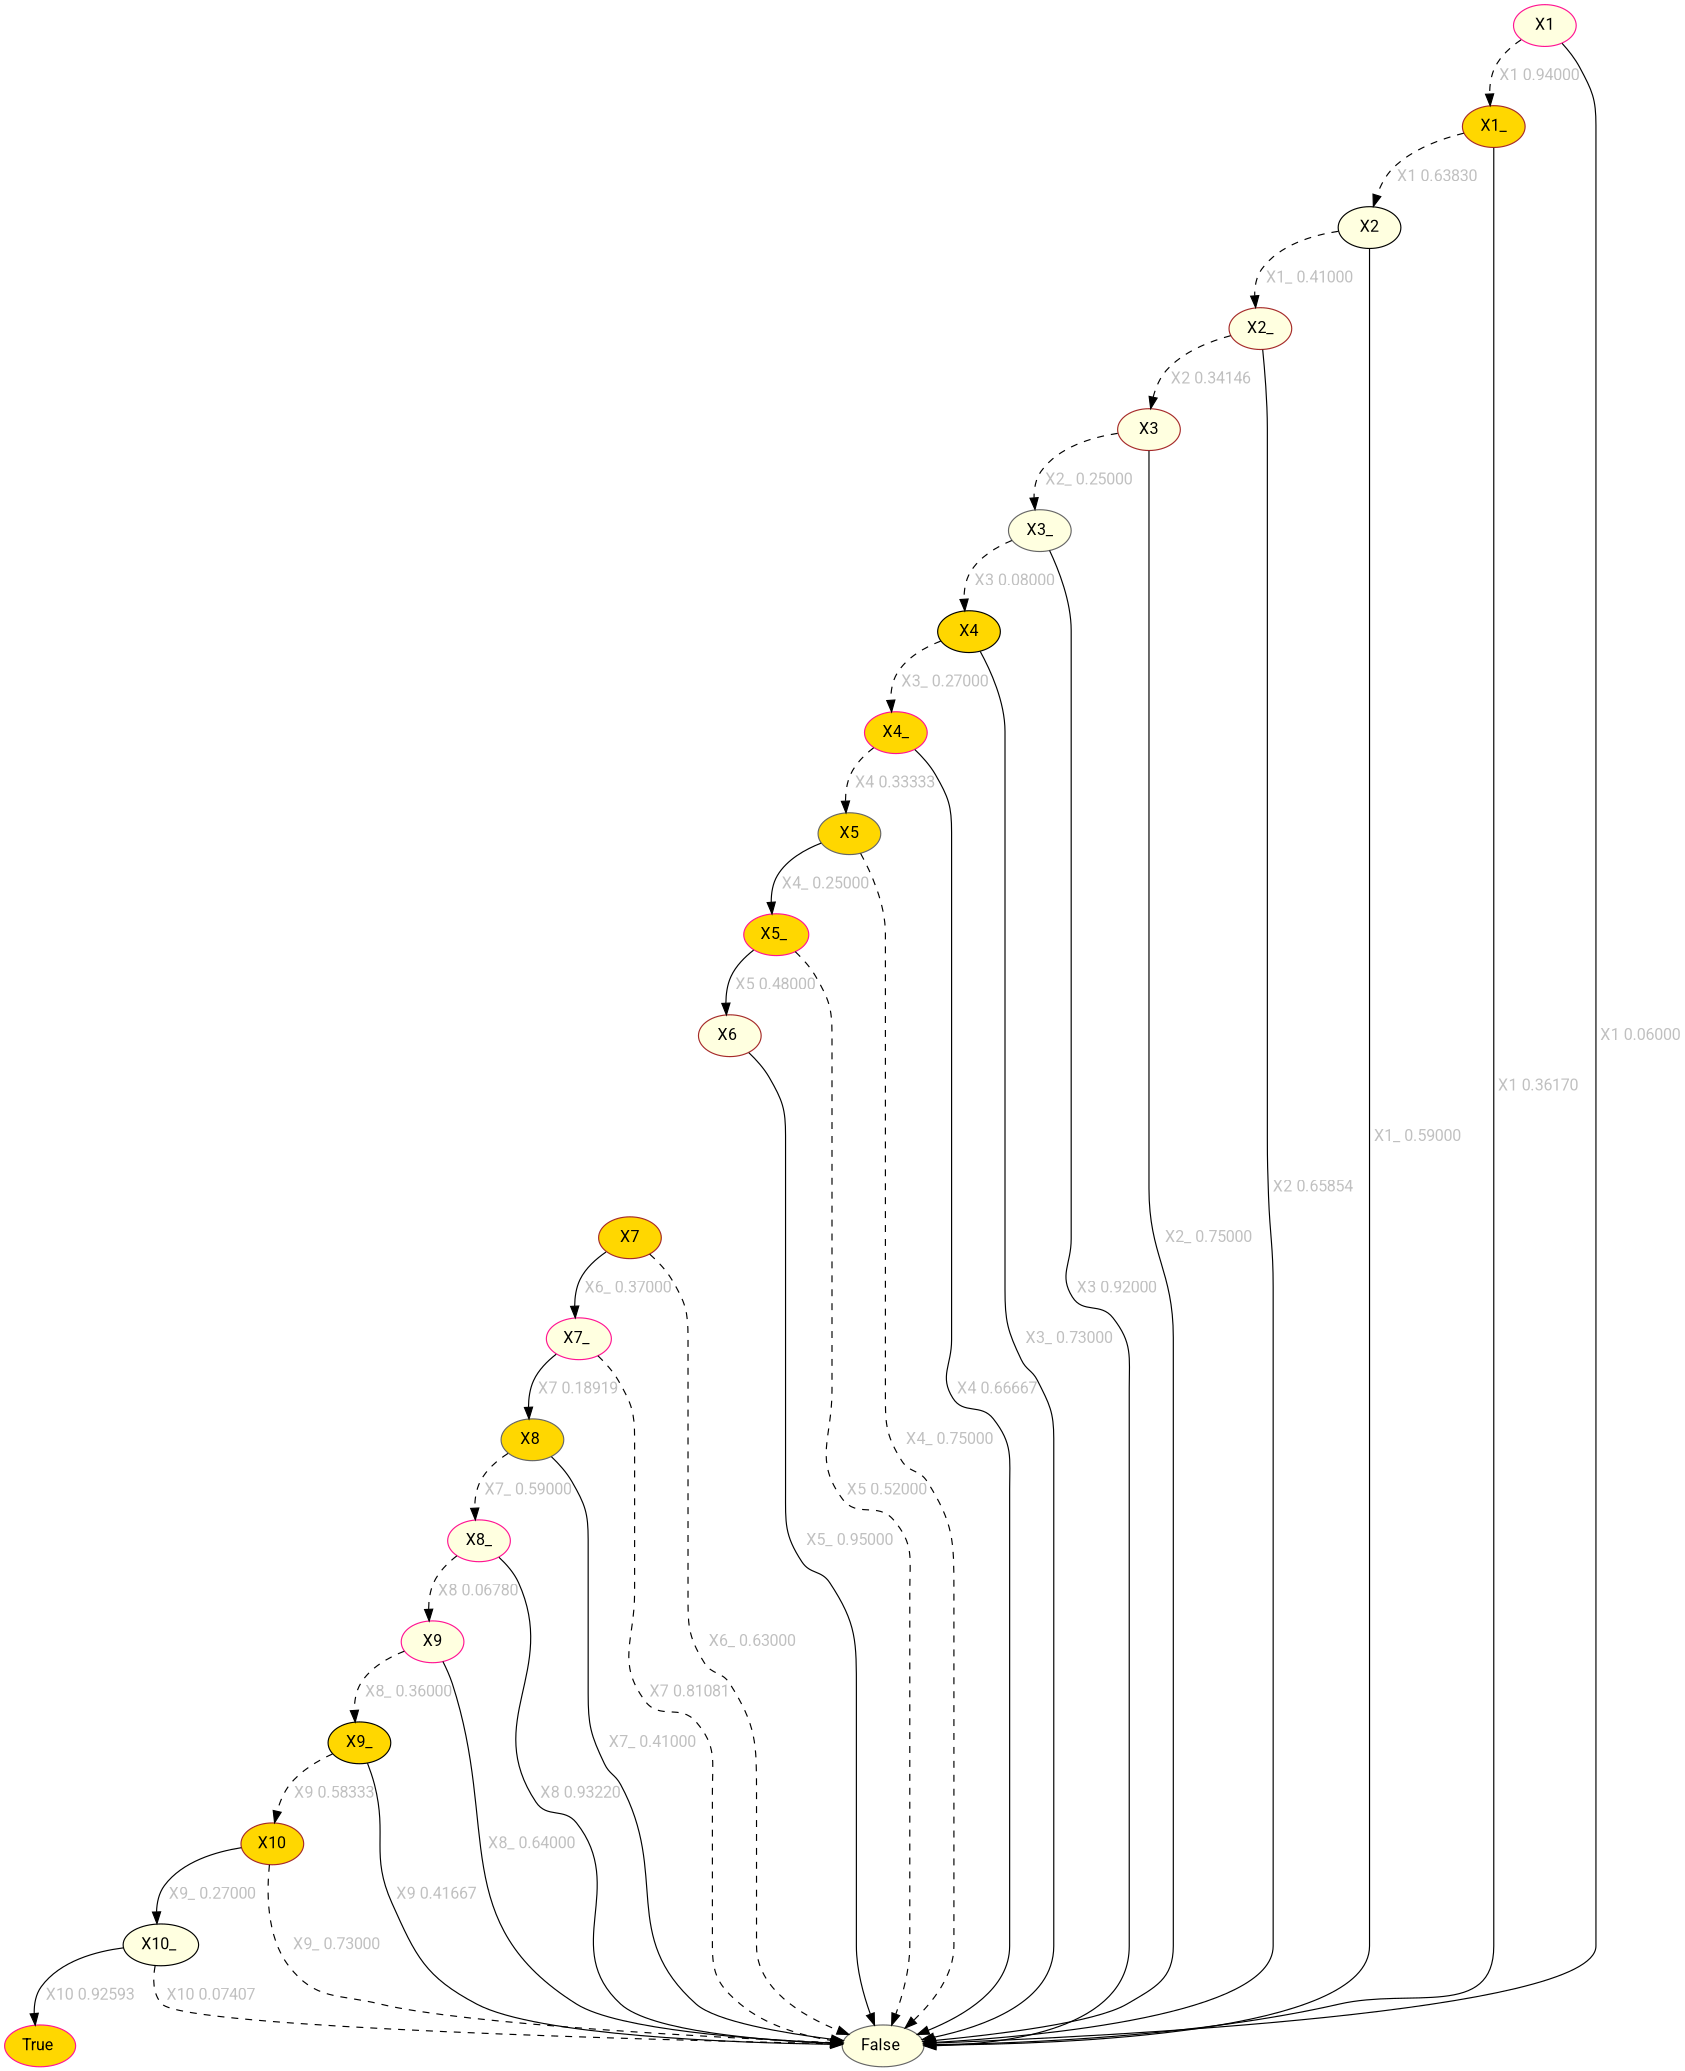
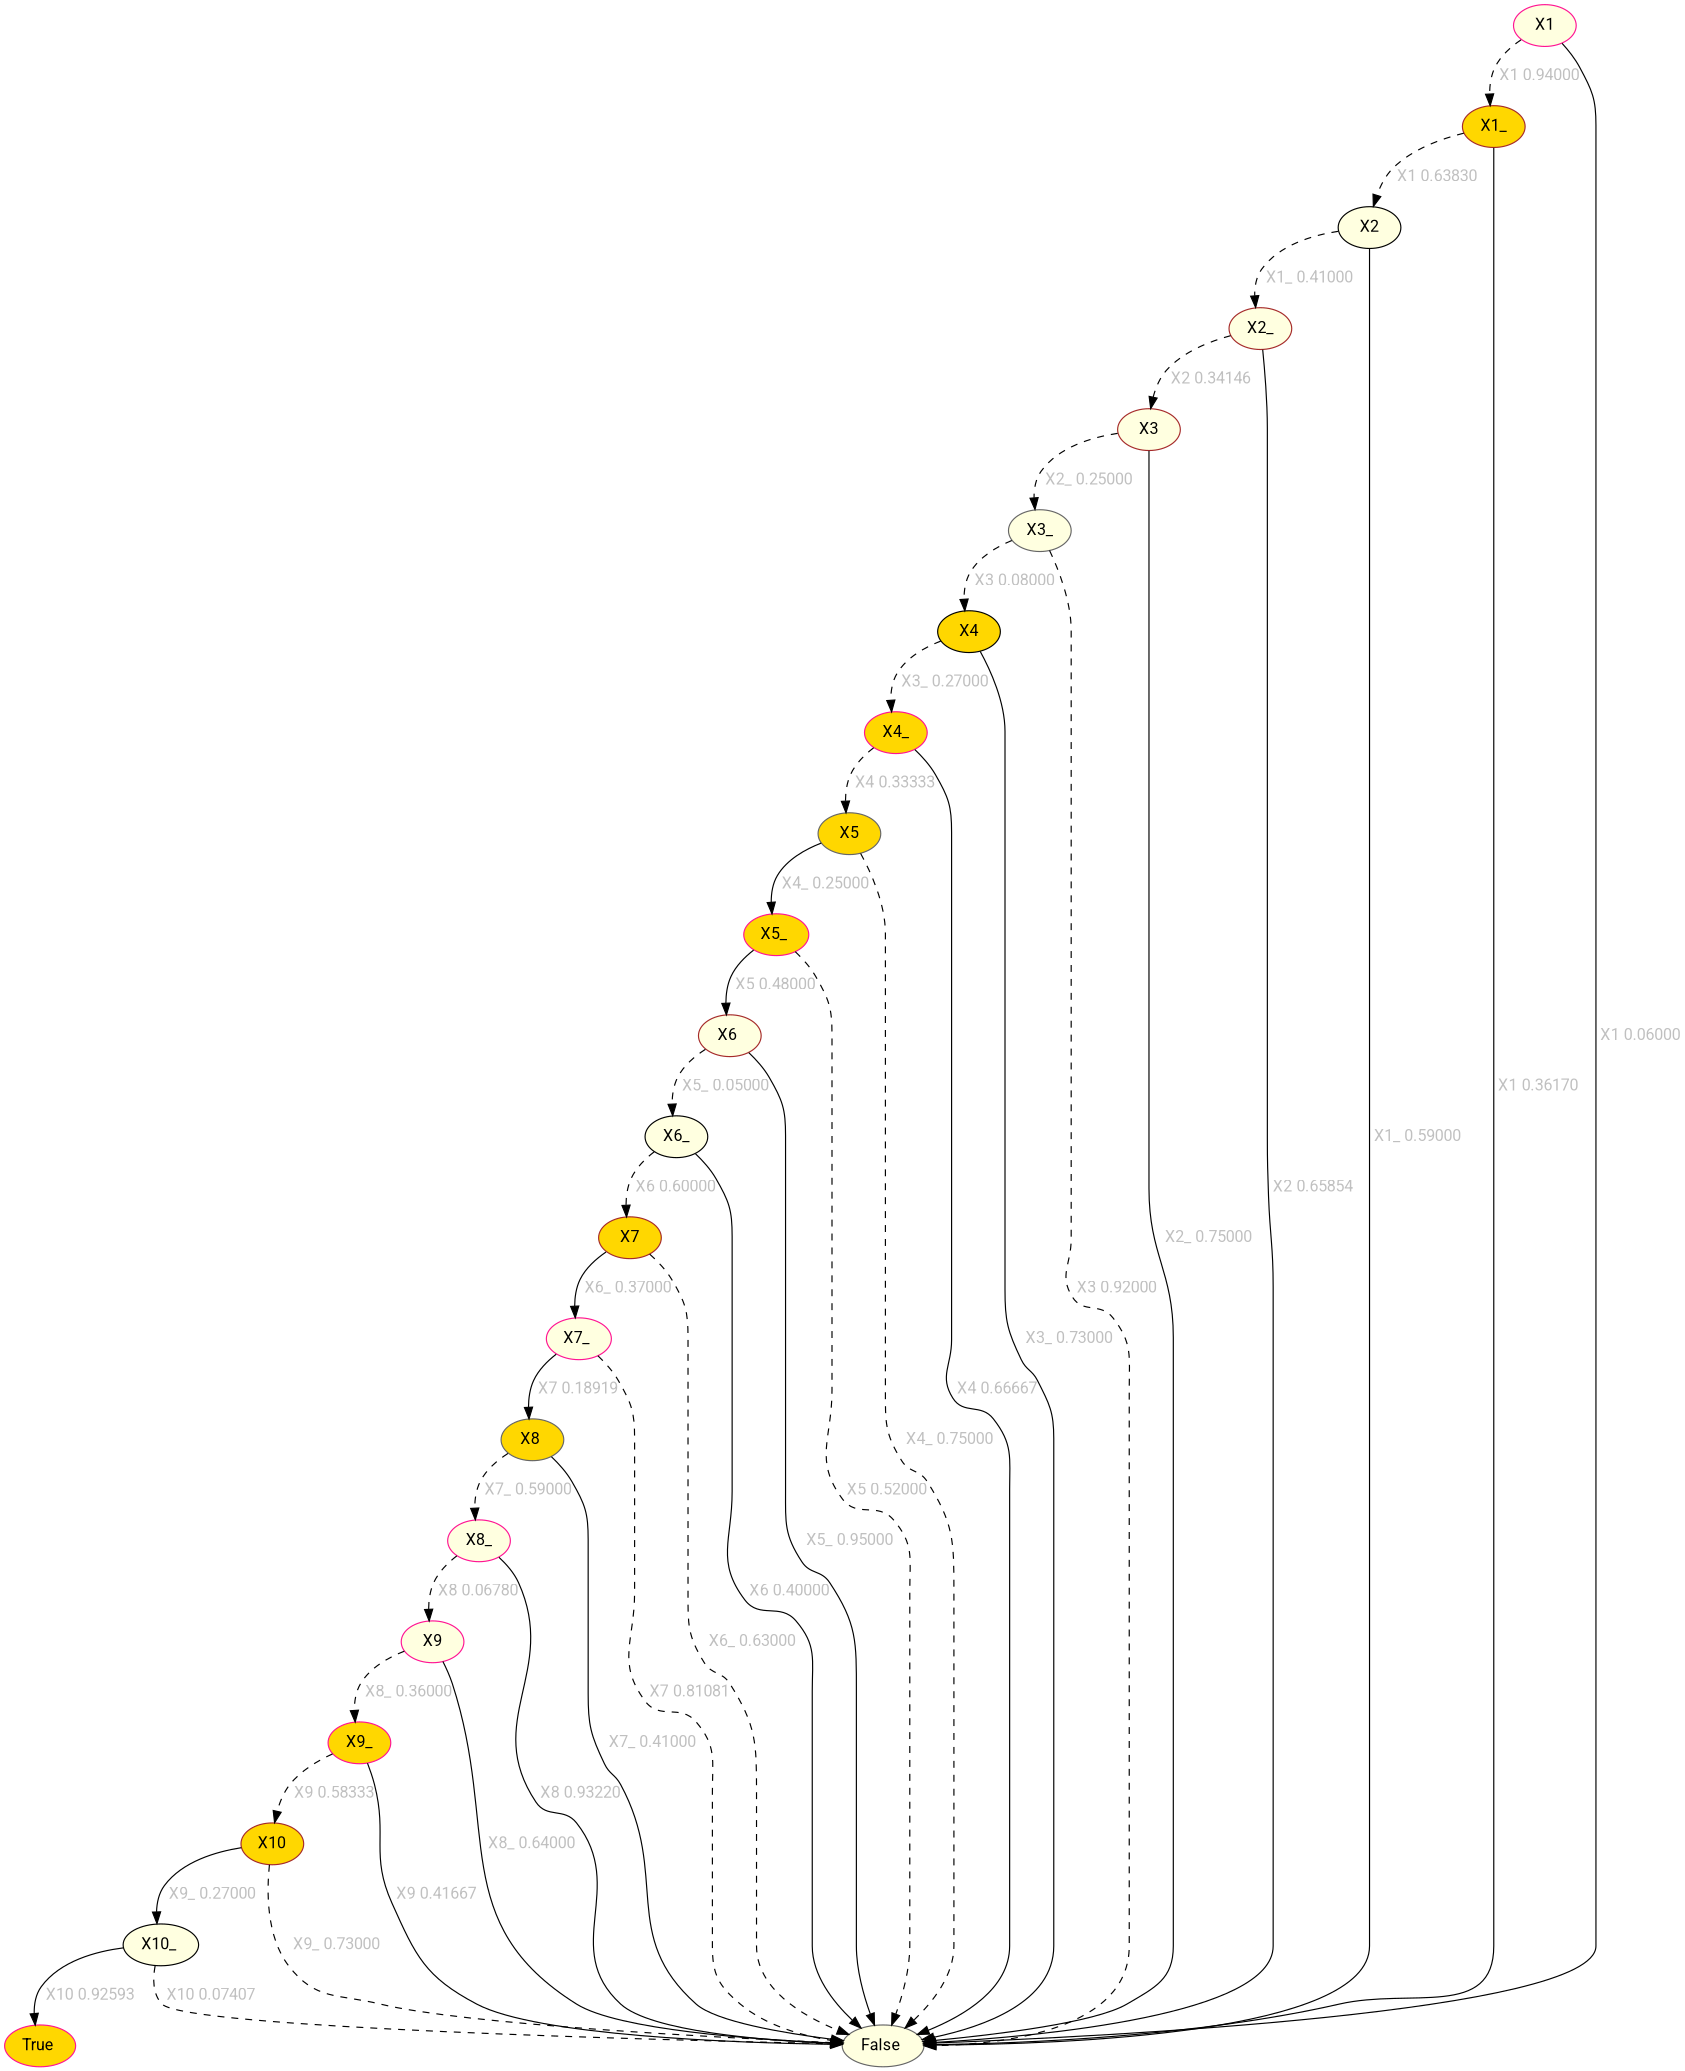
none -> (676, 1137)
(1128, 1350) -> (1128, 1350)
(359, 1743) -> (359, 1743)
